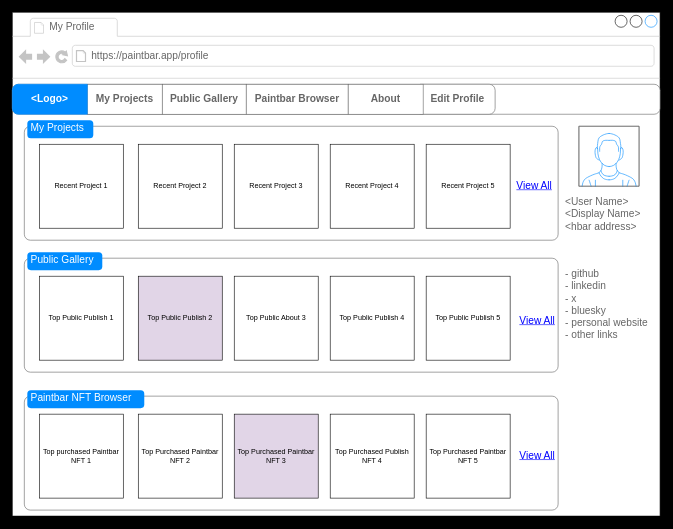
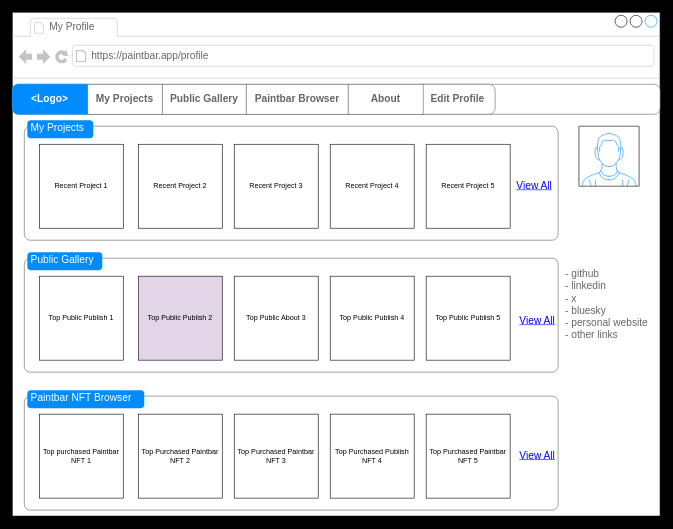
(609, 207) -> none
(276, 456) -> (276, 456)
